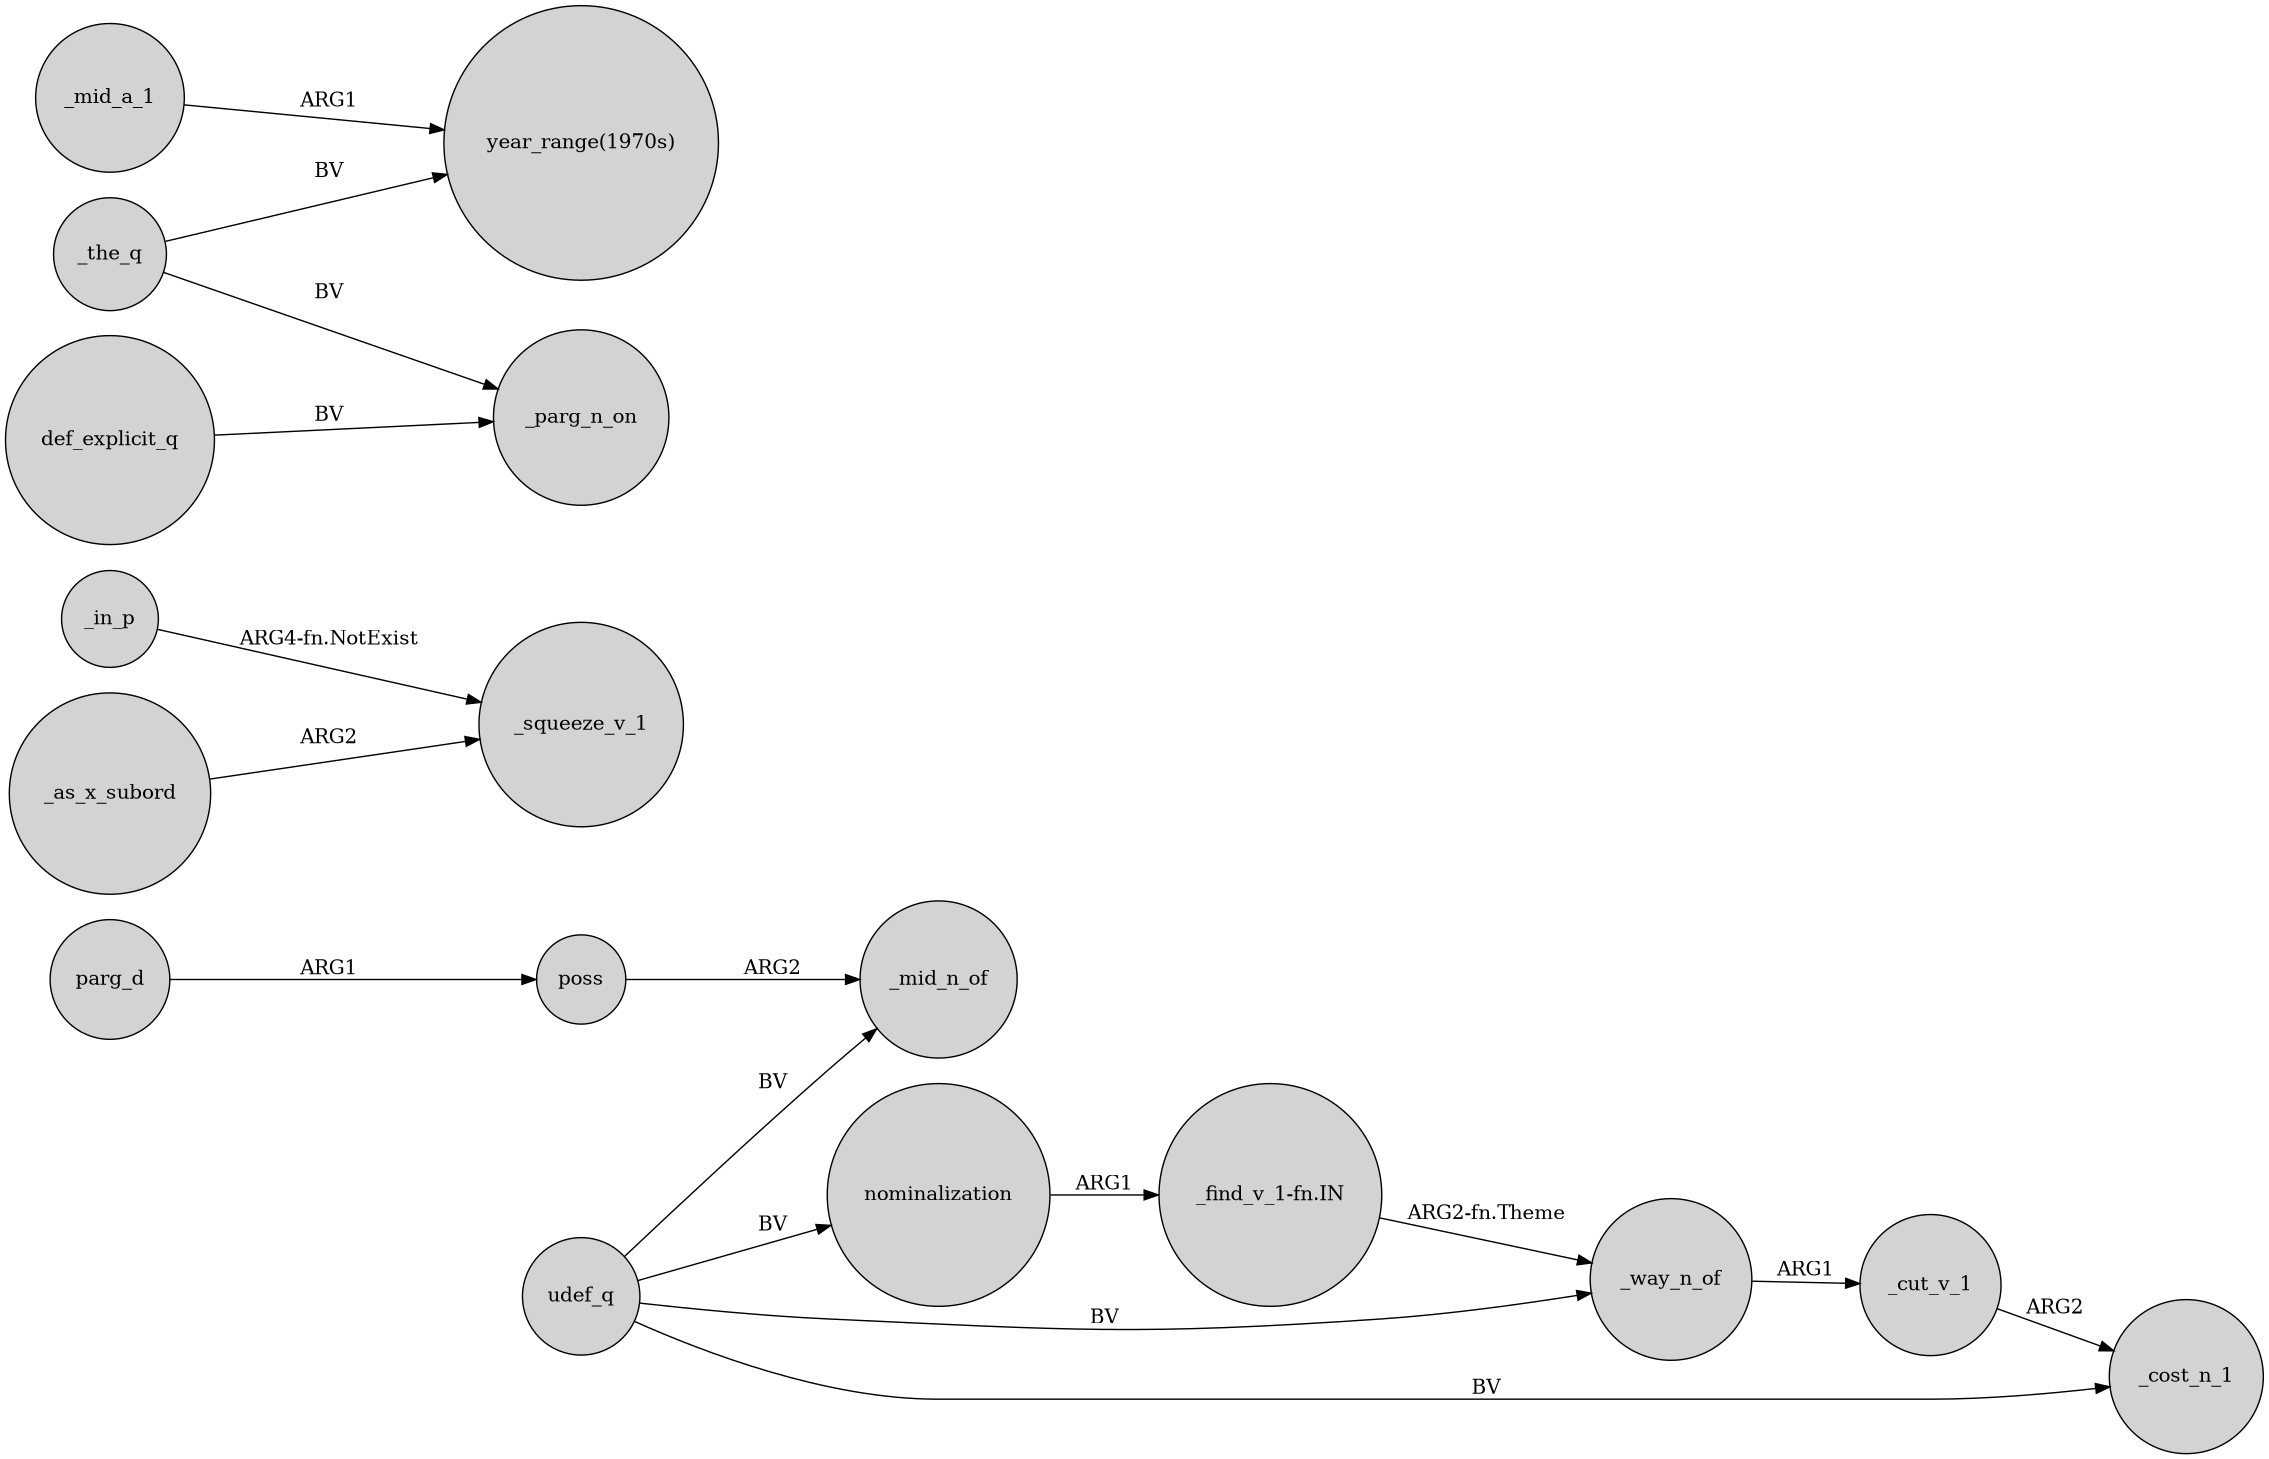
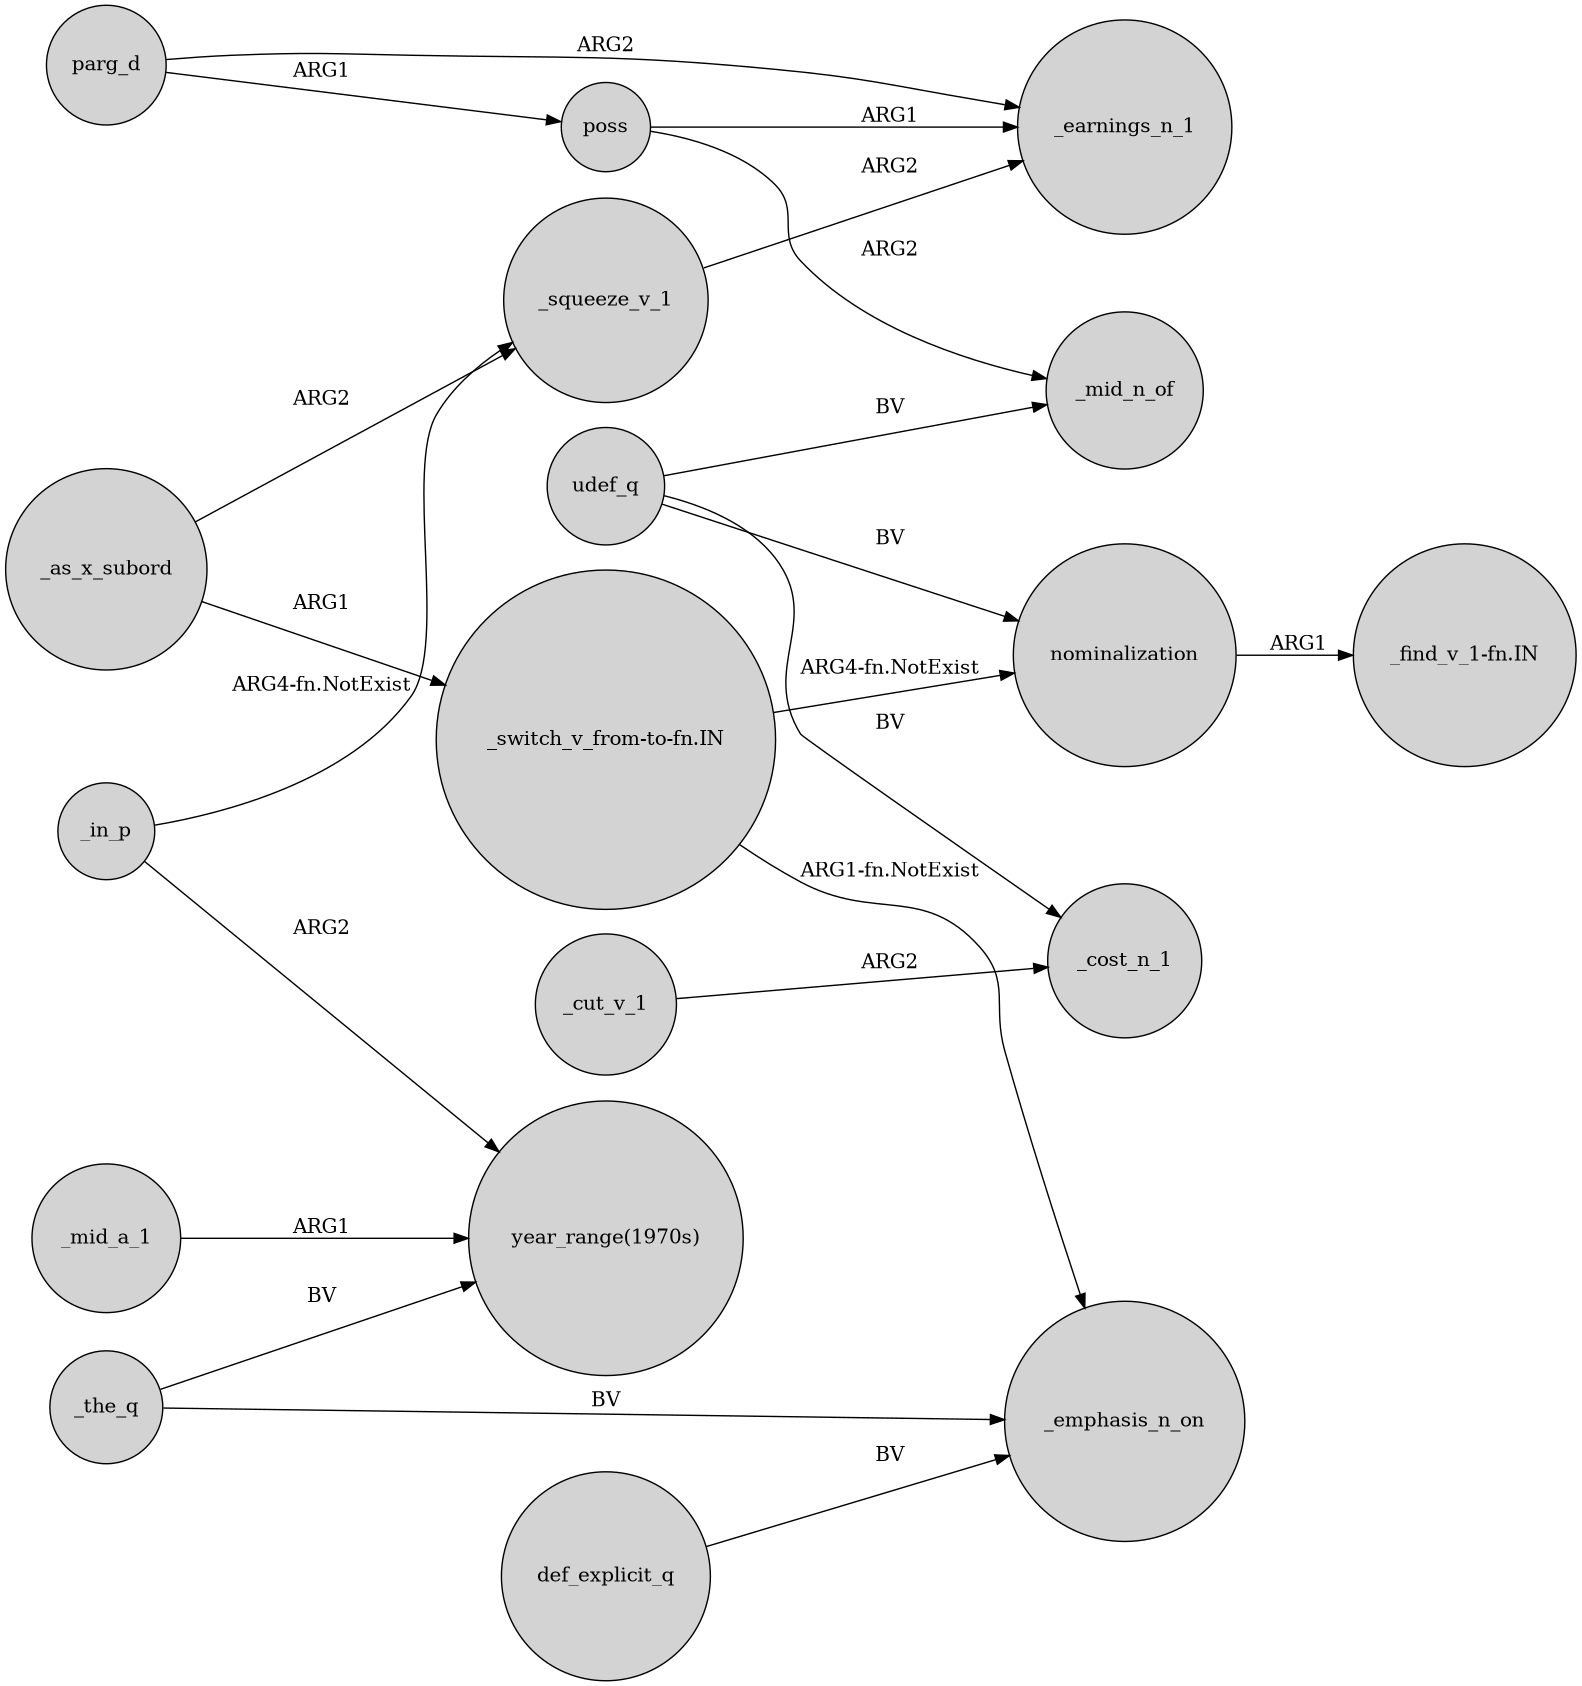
none -> (1125, 127)
(581, 418) -> (1125, 1421)
none -> (606, 740)
none -> (316, 1002)
(1671, 1279) -> none
